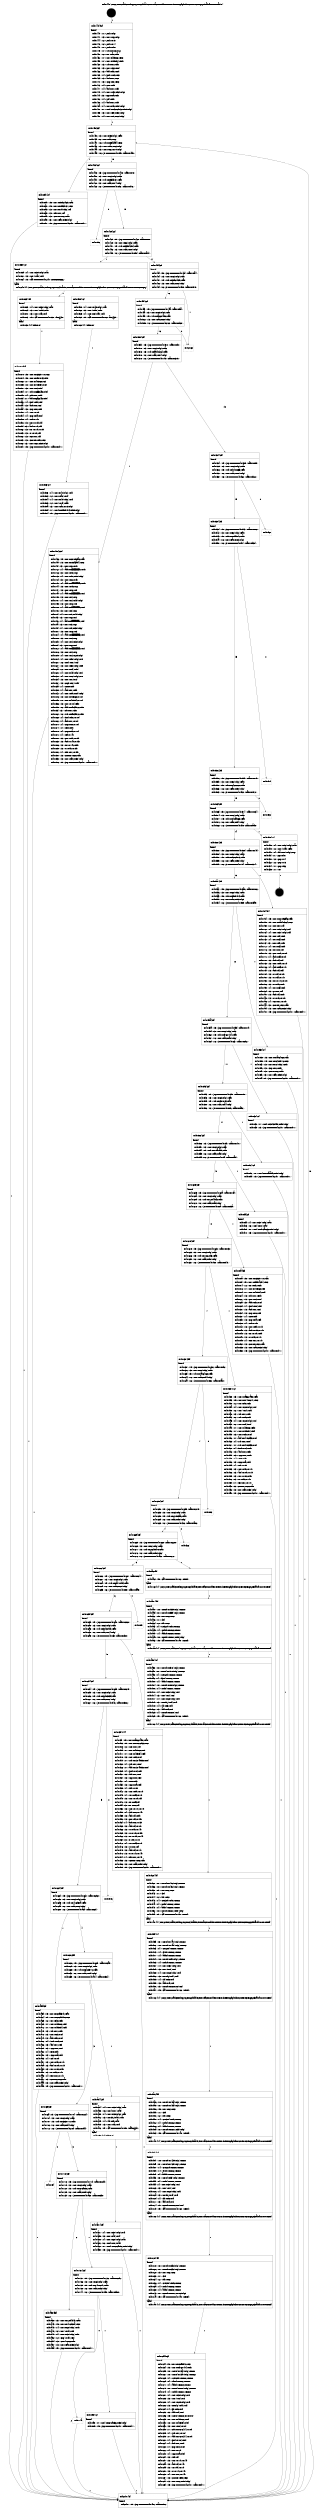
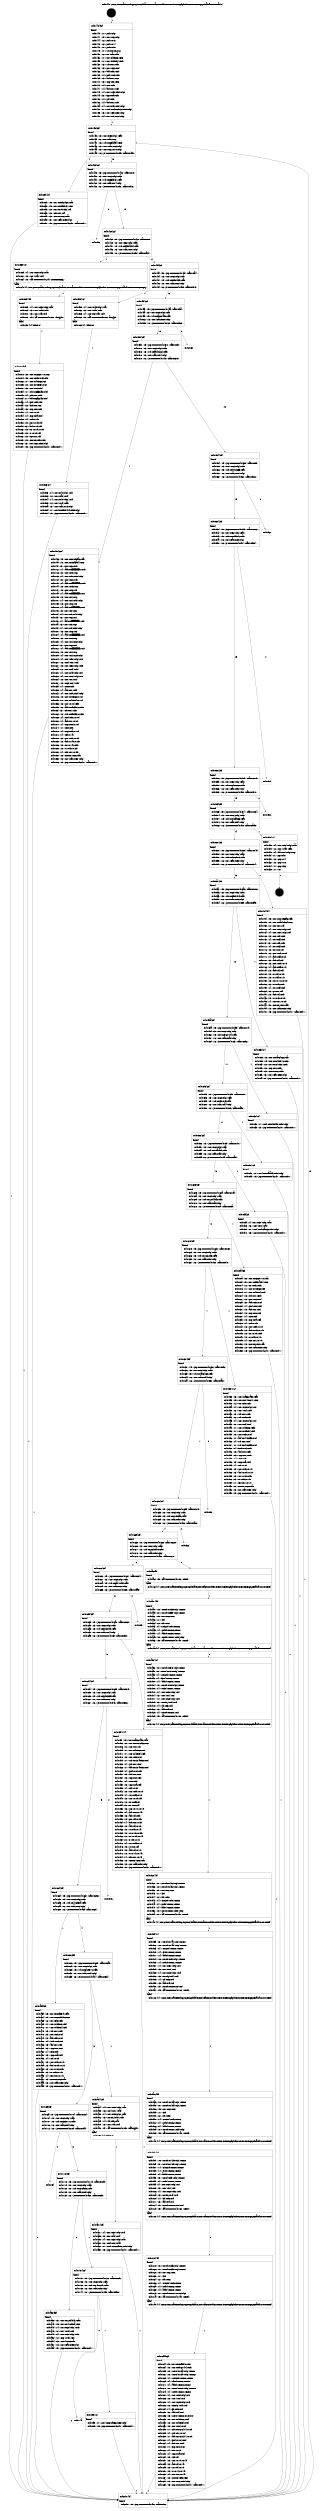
(189, 317) -> (134, 296)
(209, 2147) -> none
(76, 2474) -> (151, 2483)
